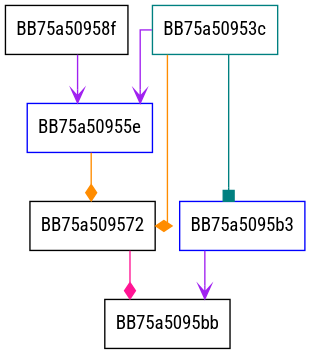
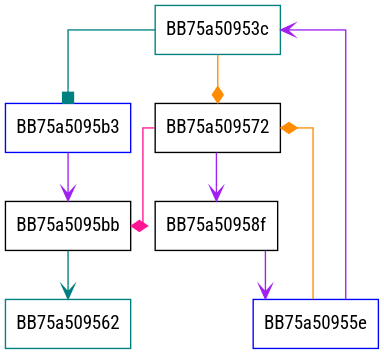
(140, 54) -> (346, 139)
none -> (216, 170)
none -> (68, 324)
